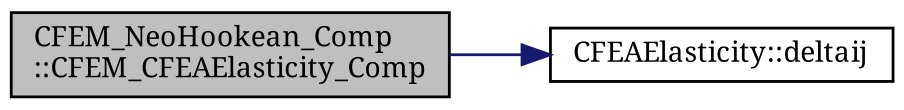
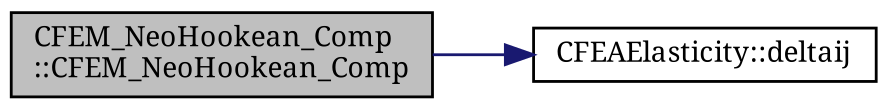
(230, 55) -> (222, 55)
